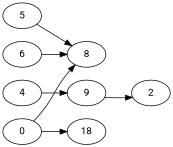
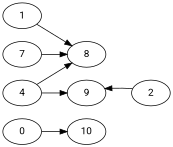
(22, 16) -> (22, 16)
(22, 54) -> (22, 54)
(52, 98) -> (51, 76)
(115, 98) -> (122, 88)
(87, 132) -> (87, 132)
